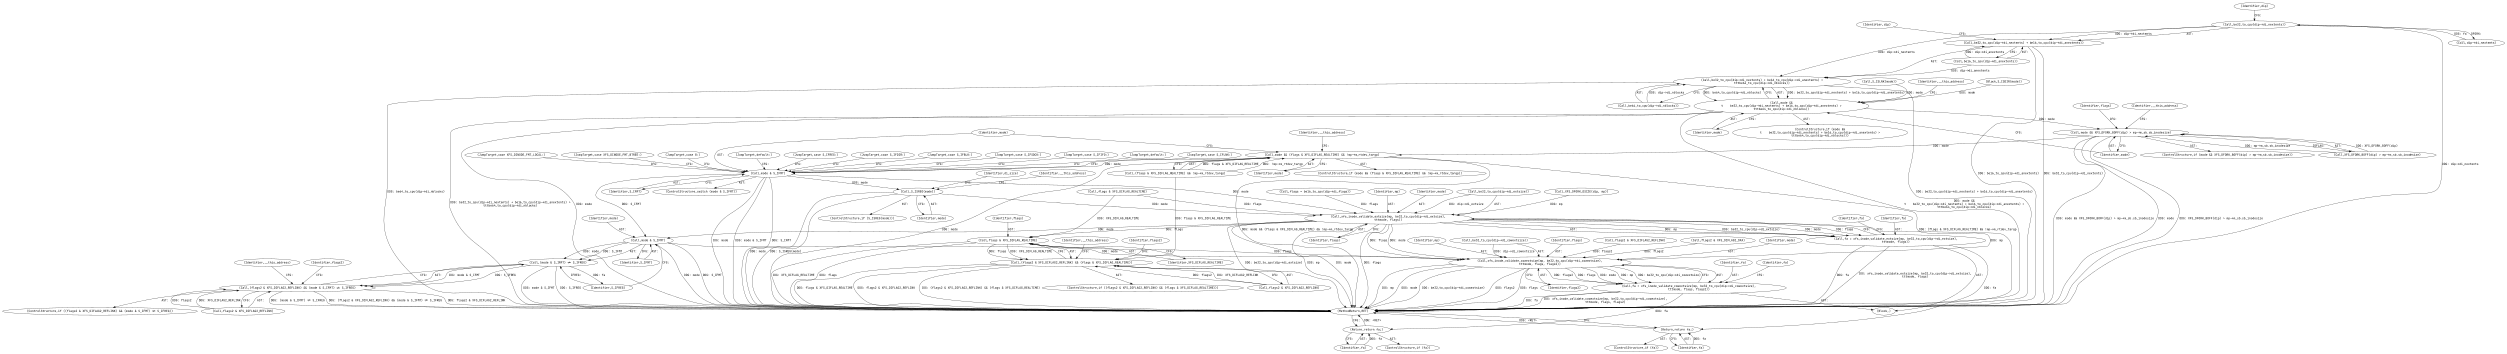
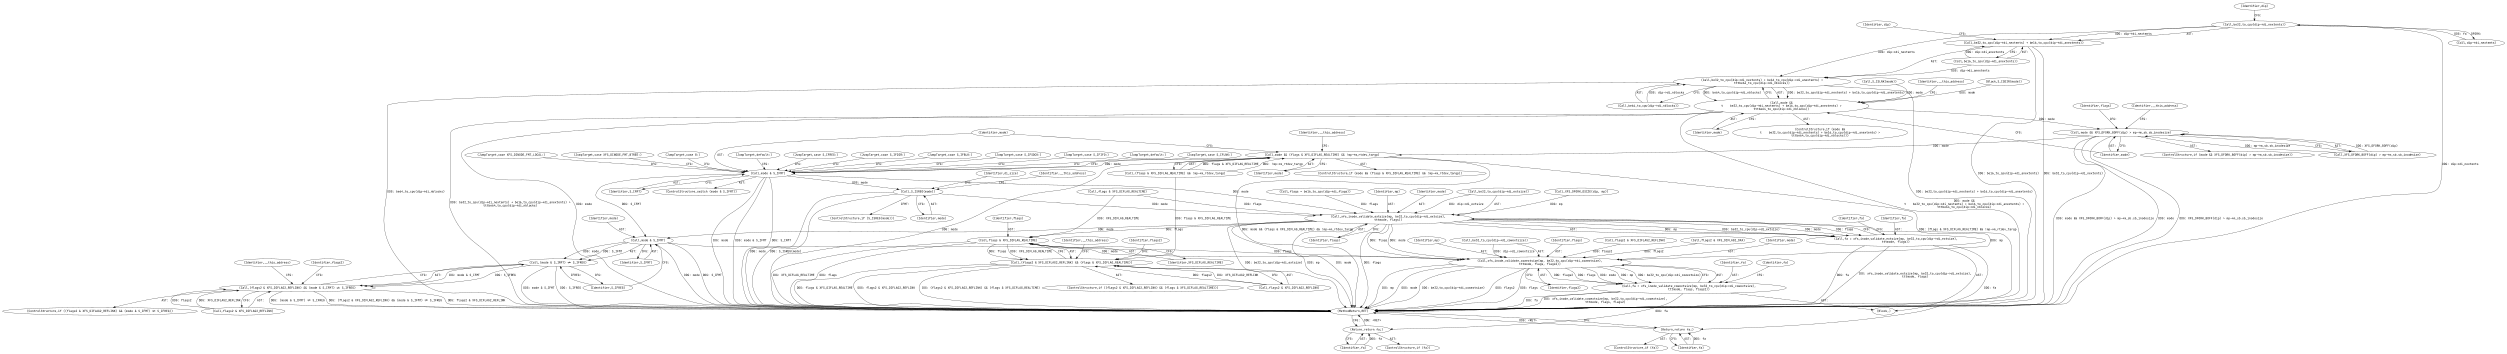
(2320, 146) -> (2320, 146)
(906, 204) -> (906, 204)
(599, 275) -> (599, 275)
